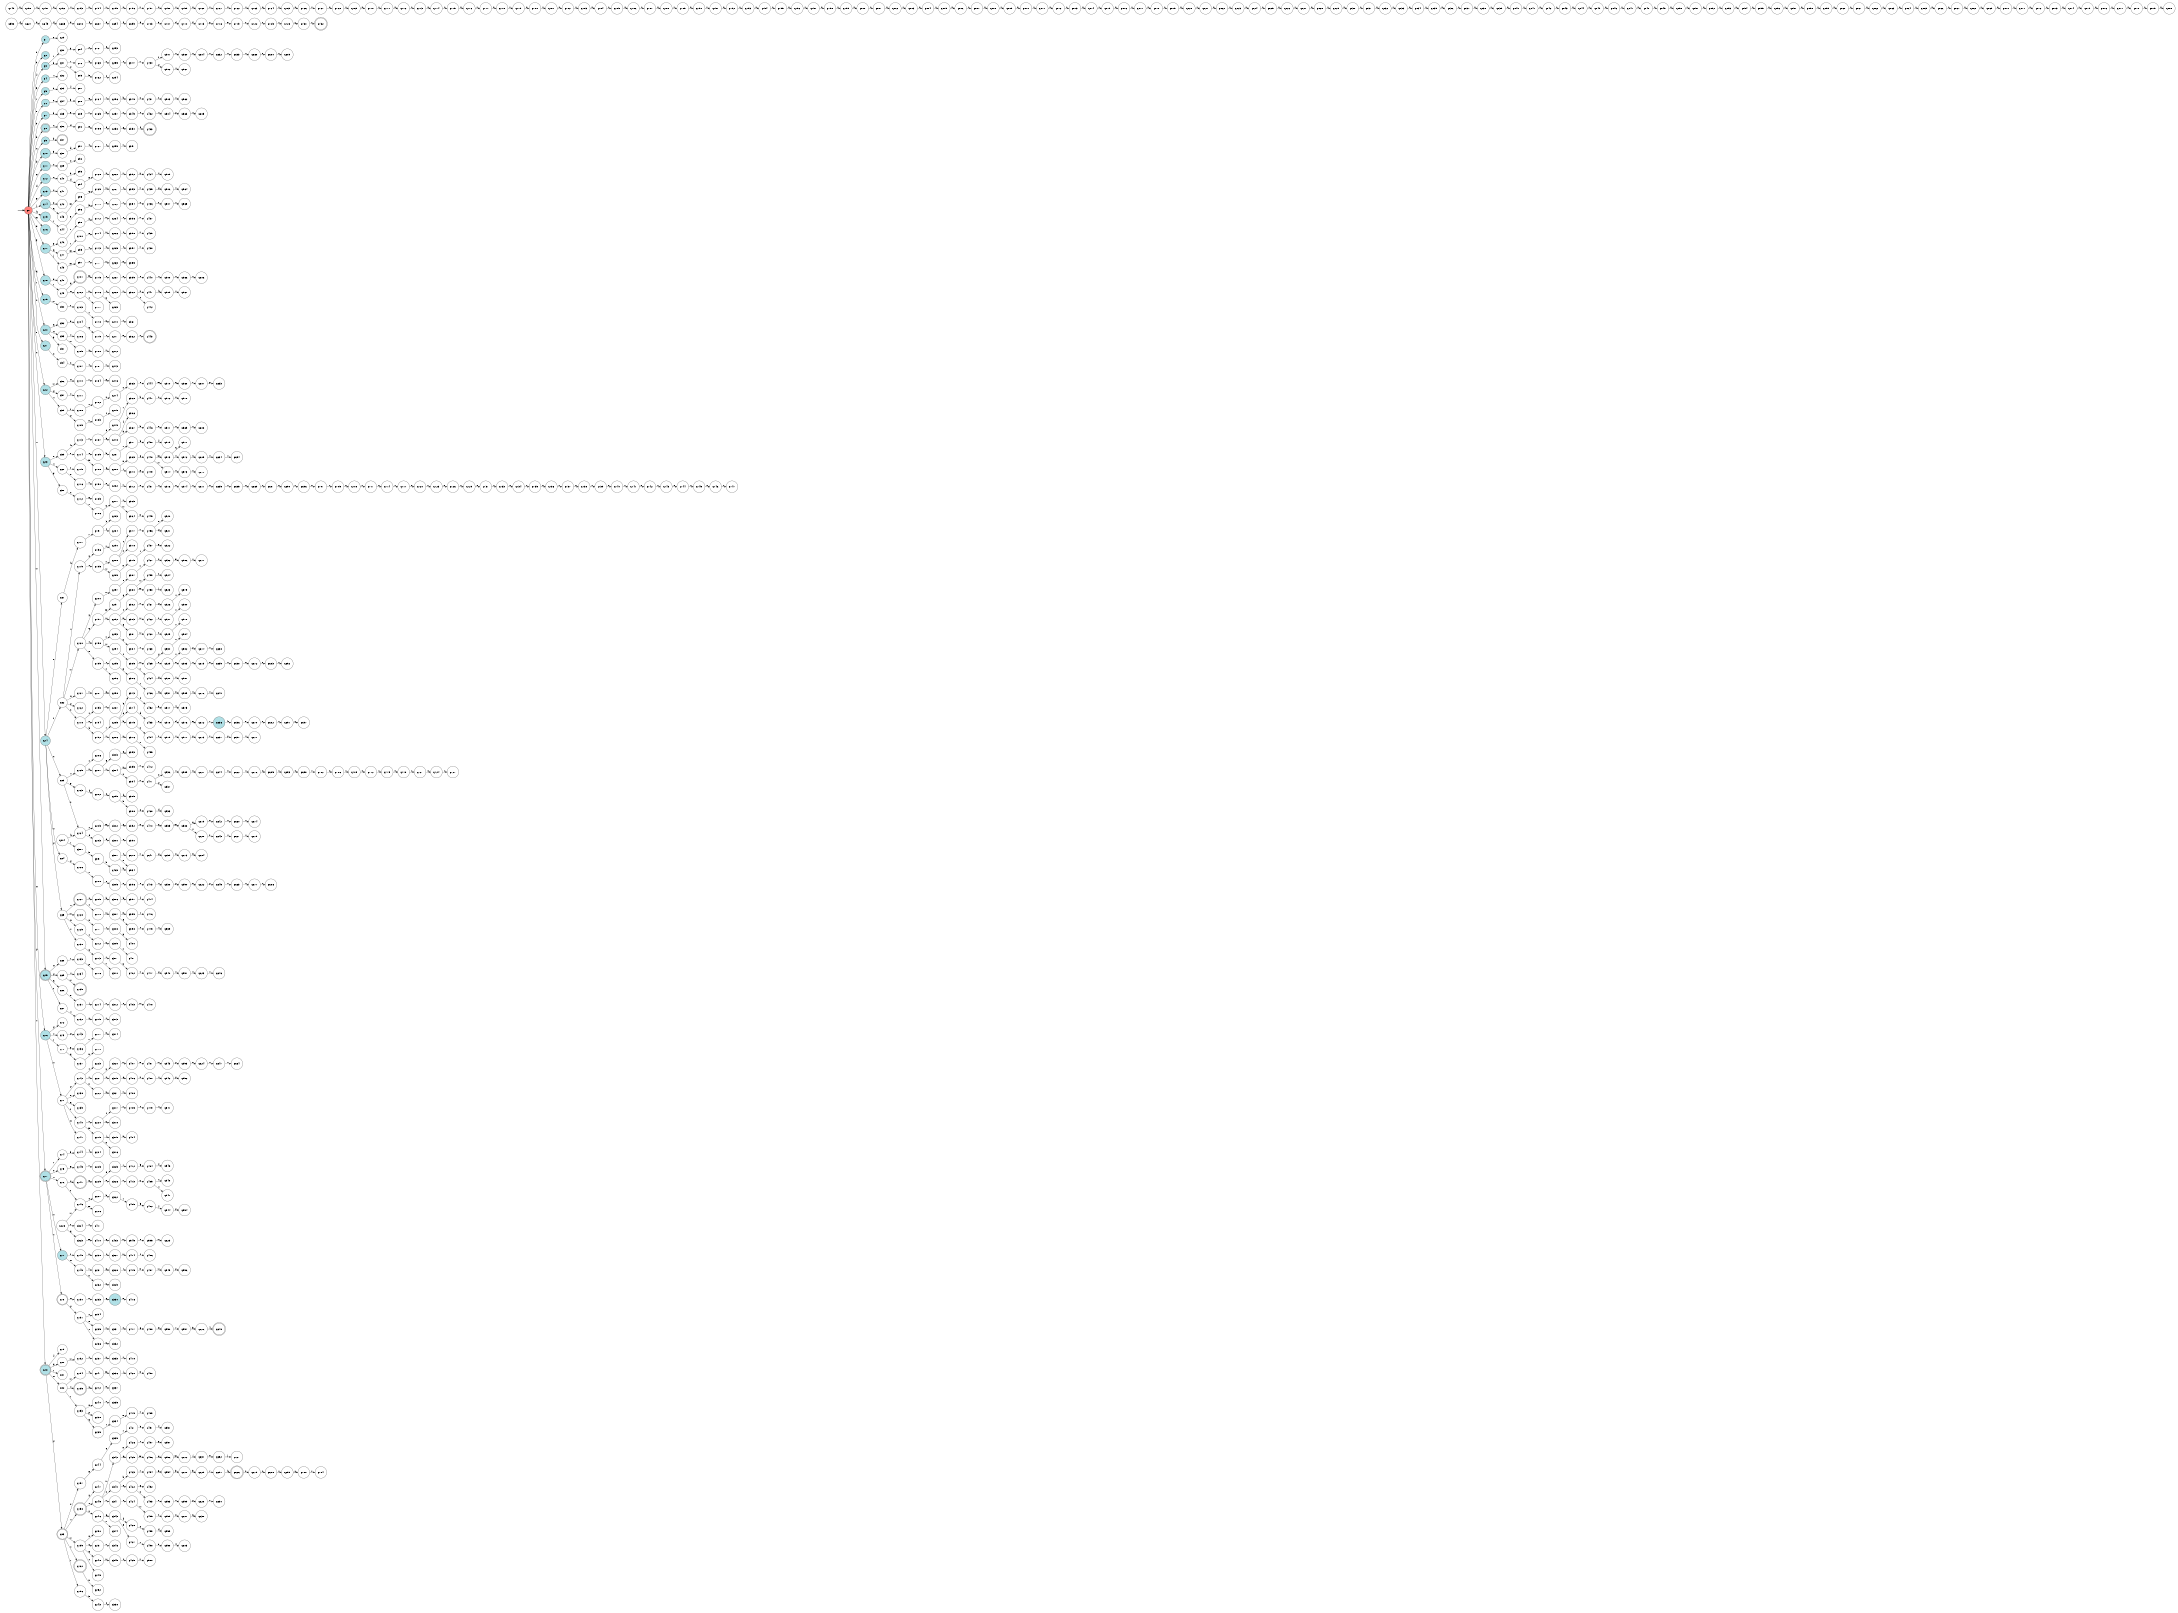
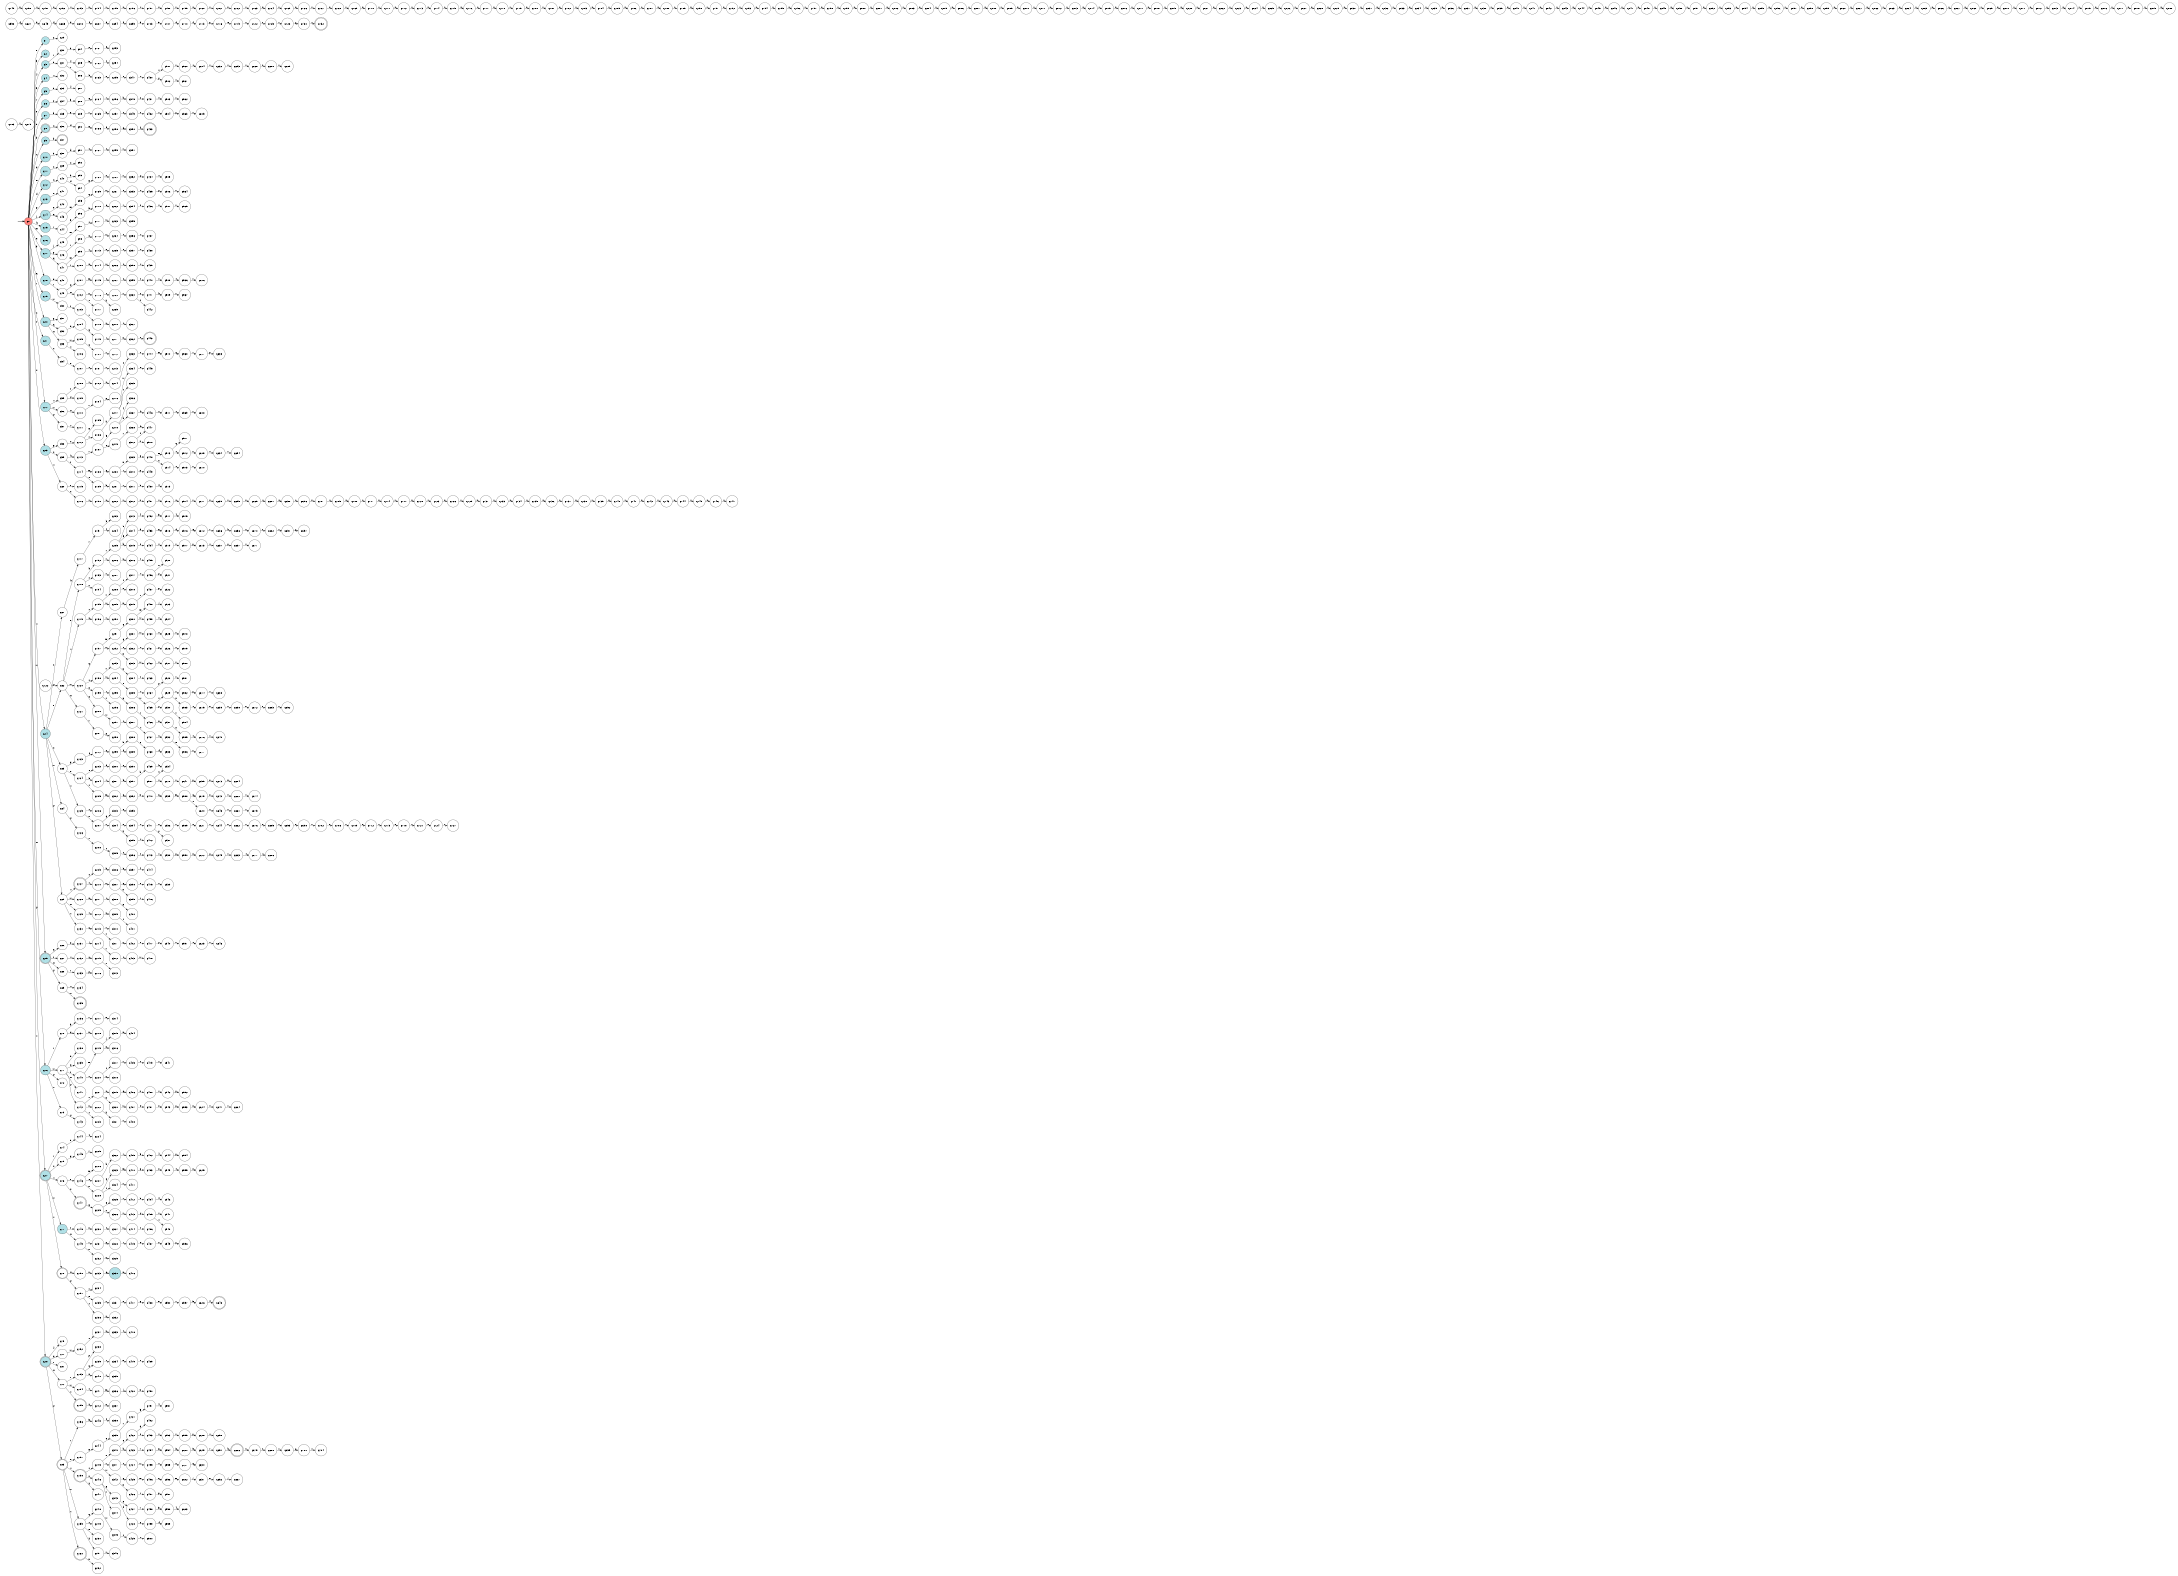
(80, 277) -> (80, 280)
(158, 398) -> (140, 436)
(88, 423) -> none
(70, 705) -> (54, 686)
(219, 723) -> (219, 531)
(71, 837) -> (88, 780)
(71, 1216) -> (88, 1188)
